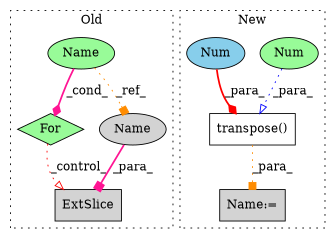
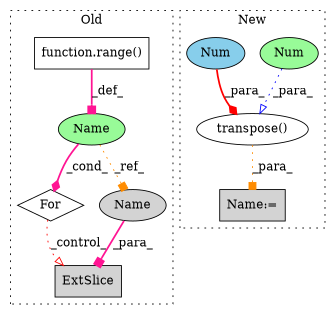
none -> (92, 53)
(51, 129) -> (51, 205)
(252, 129) -> (252, 129)
